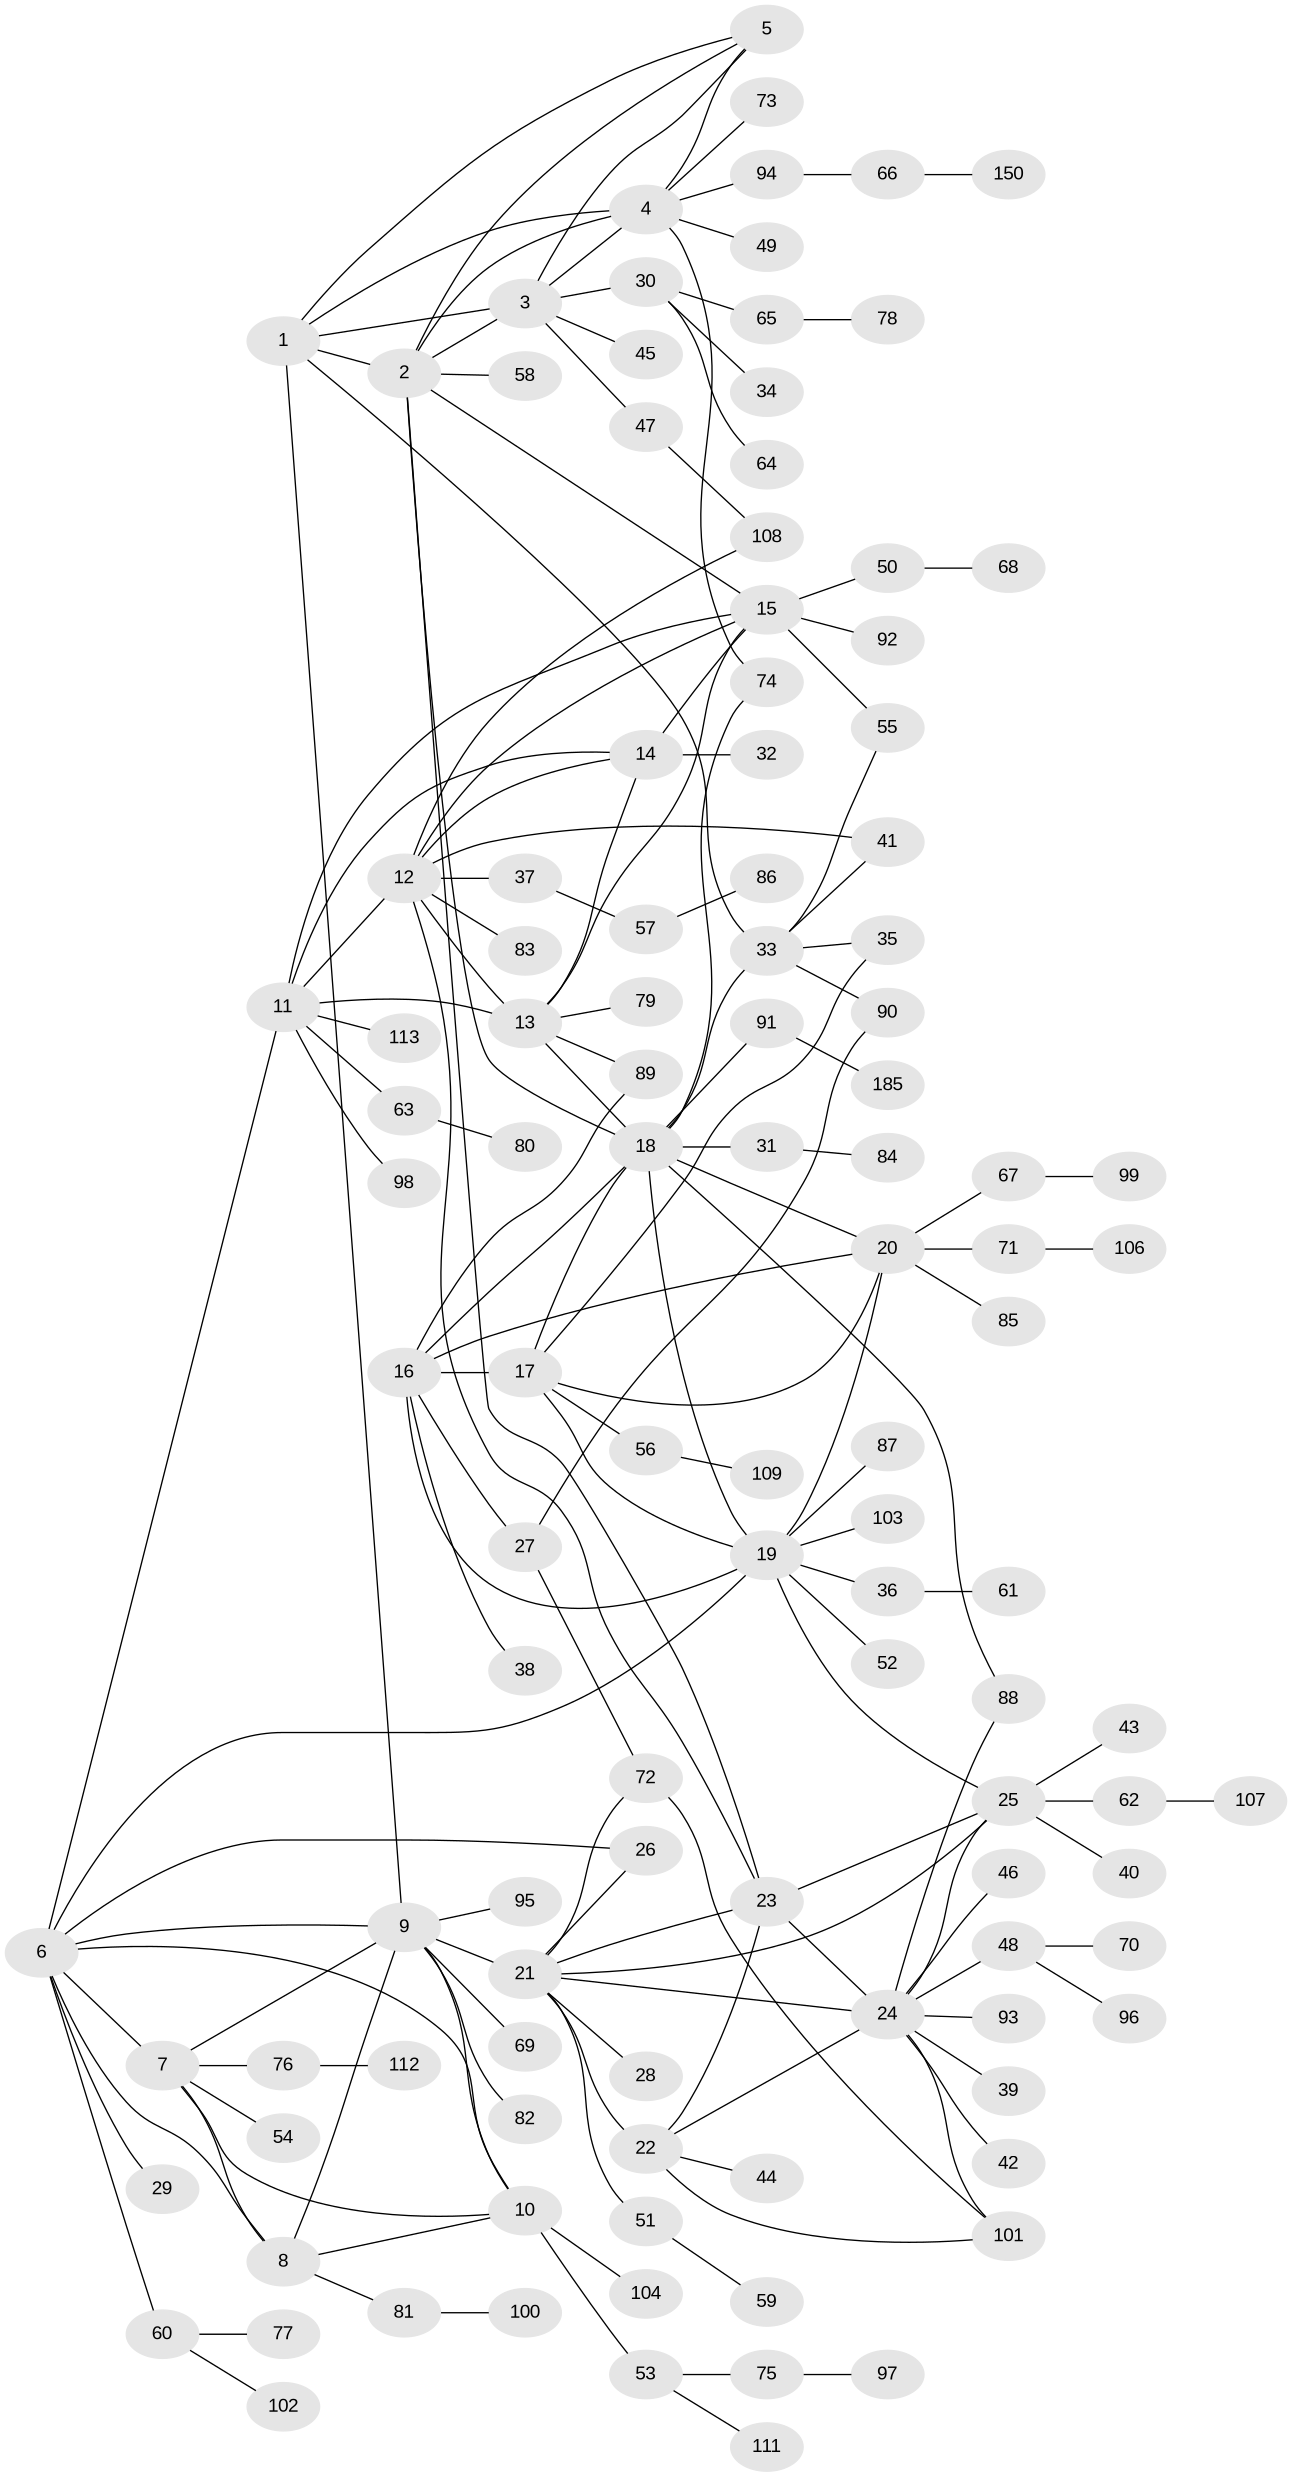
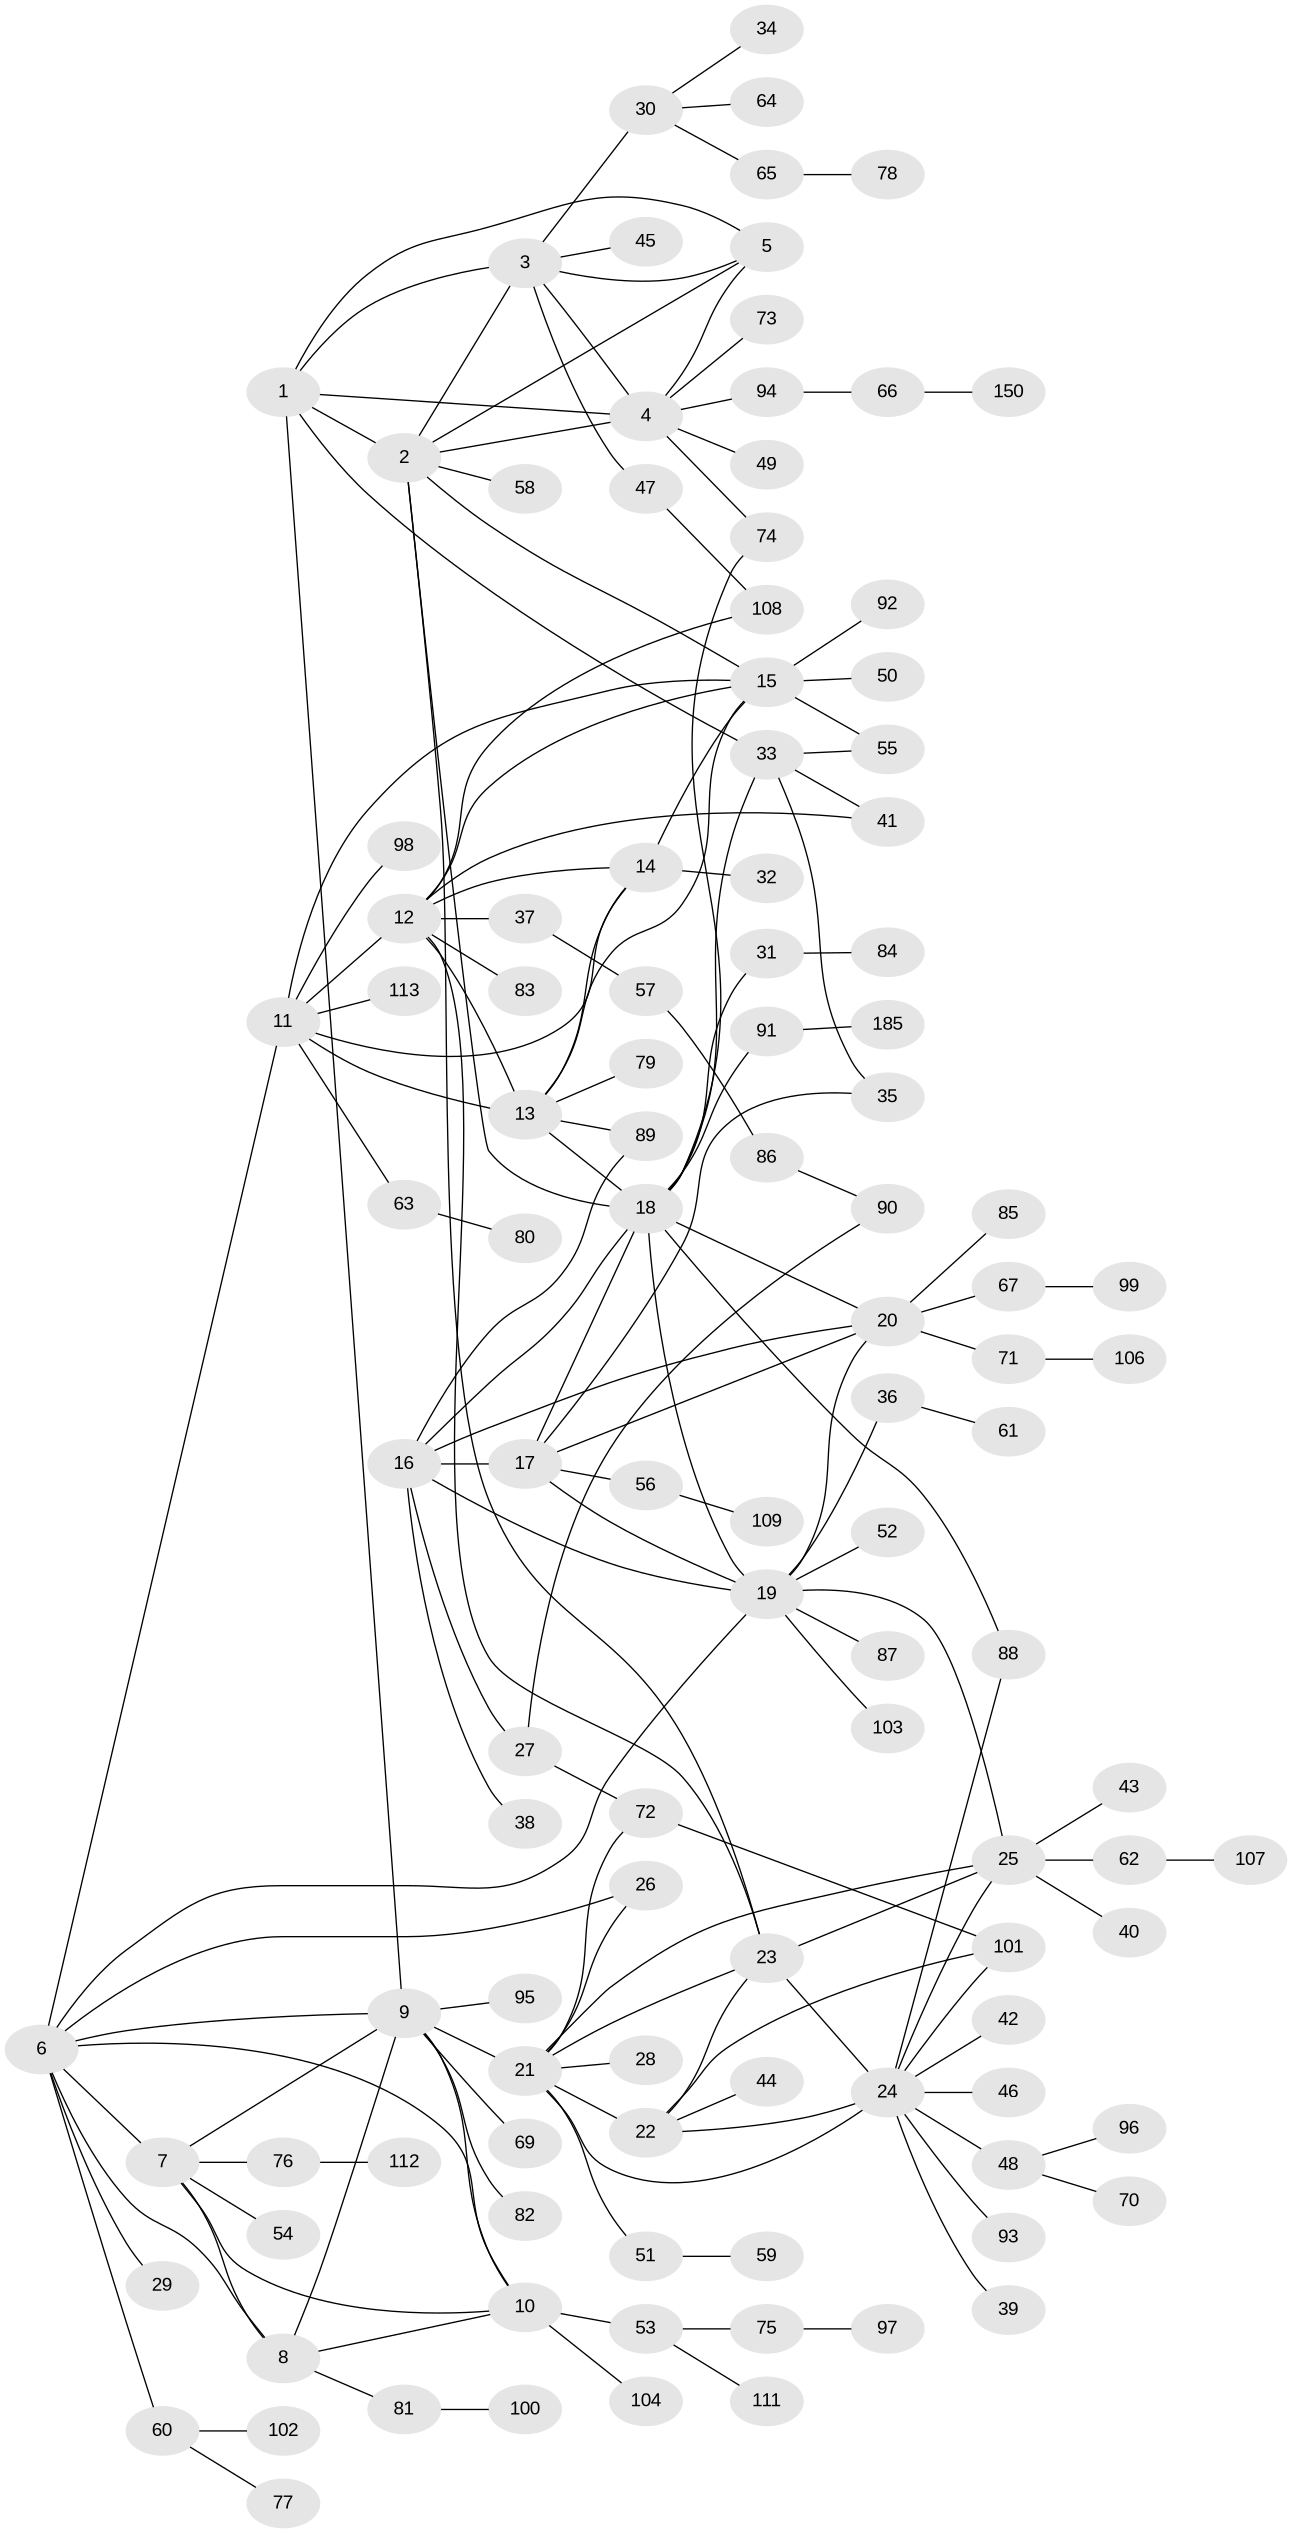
(1009, 568) -> none
(827, 982) -> (827, 1183)
